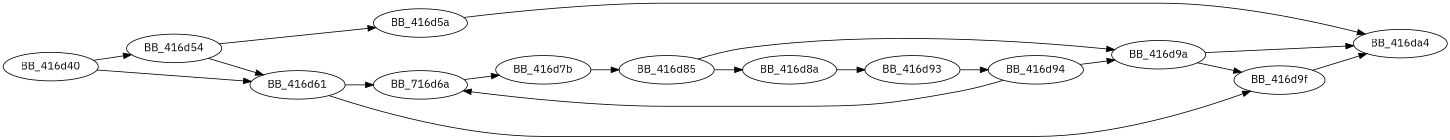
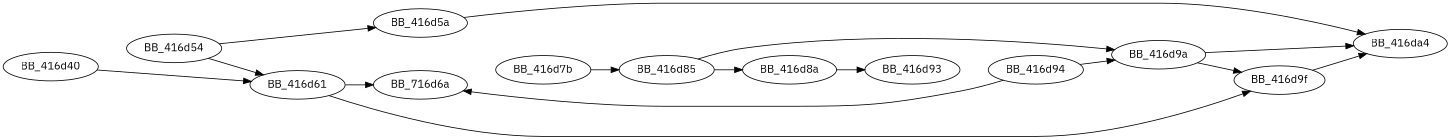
(108, 58) -> none
(970, 70) -> none
(478, 78) -> none
